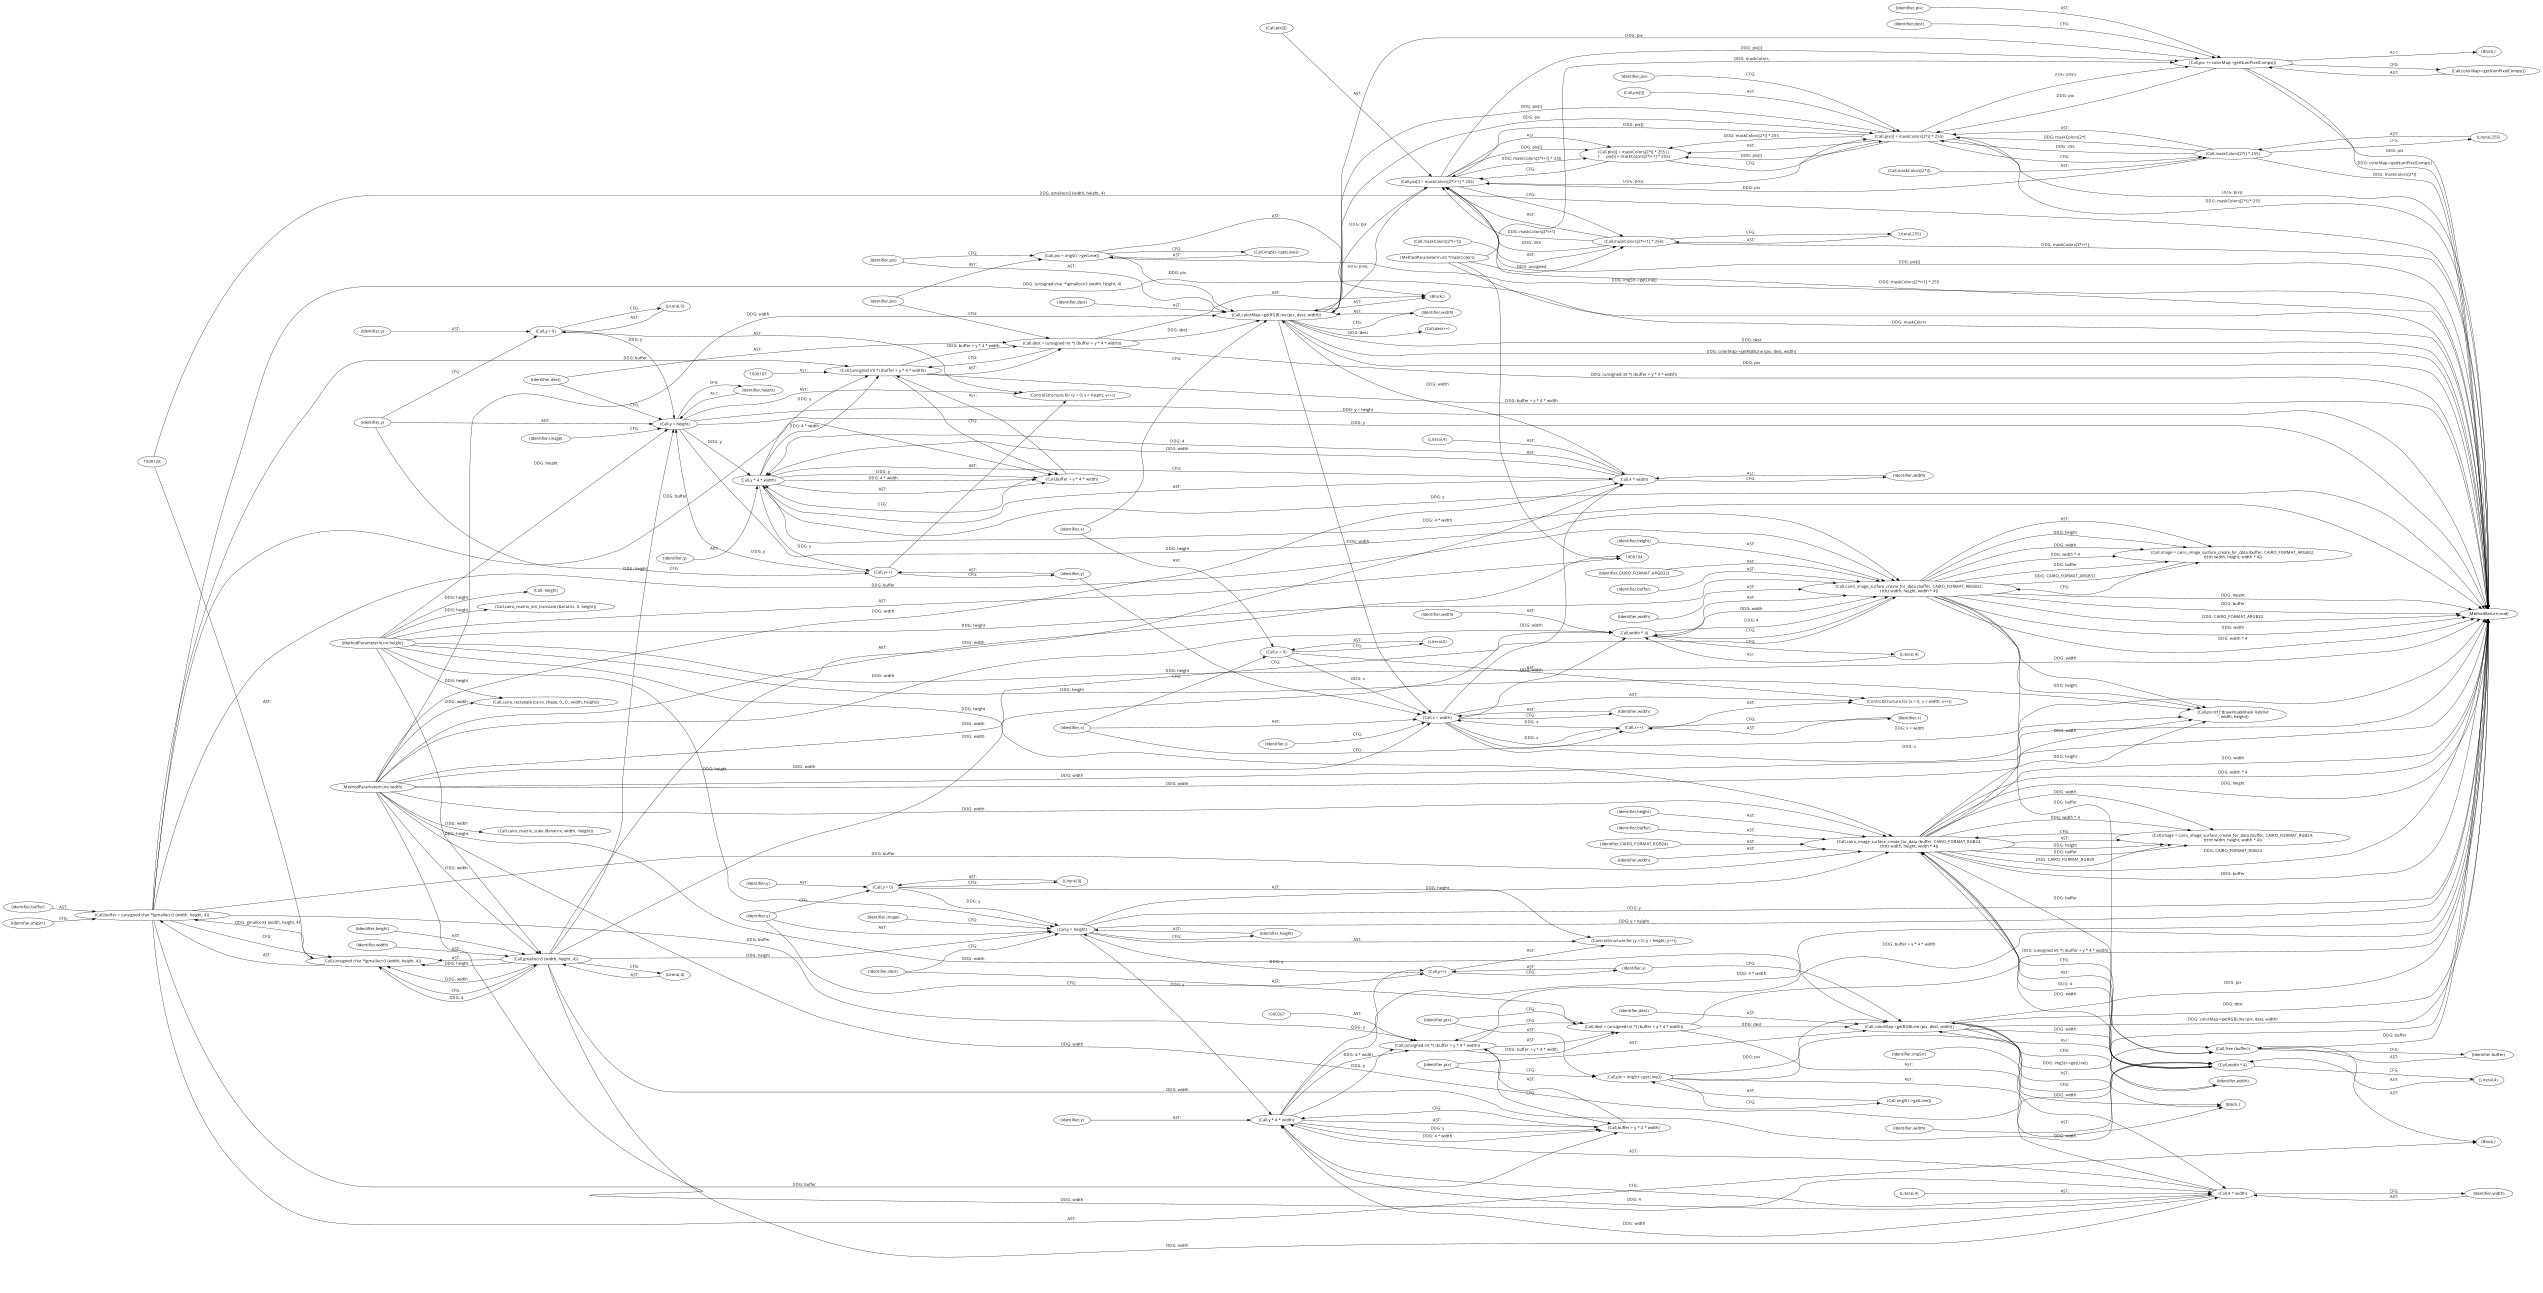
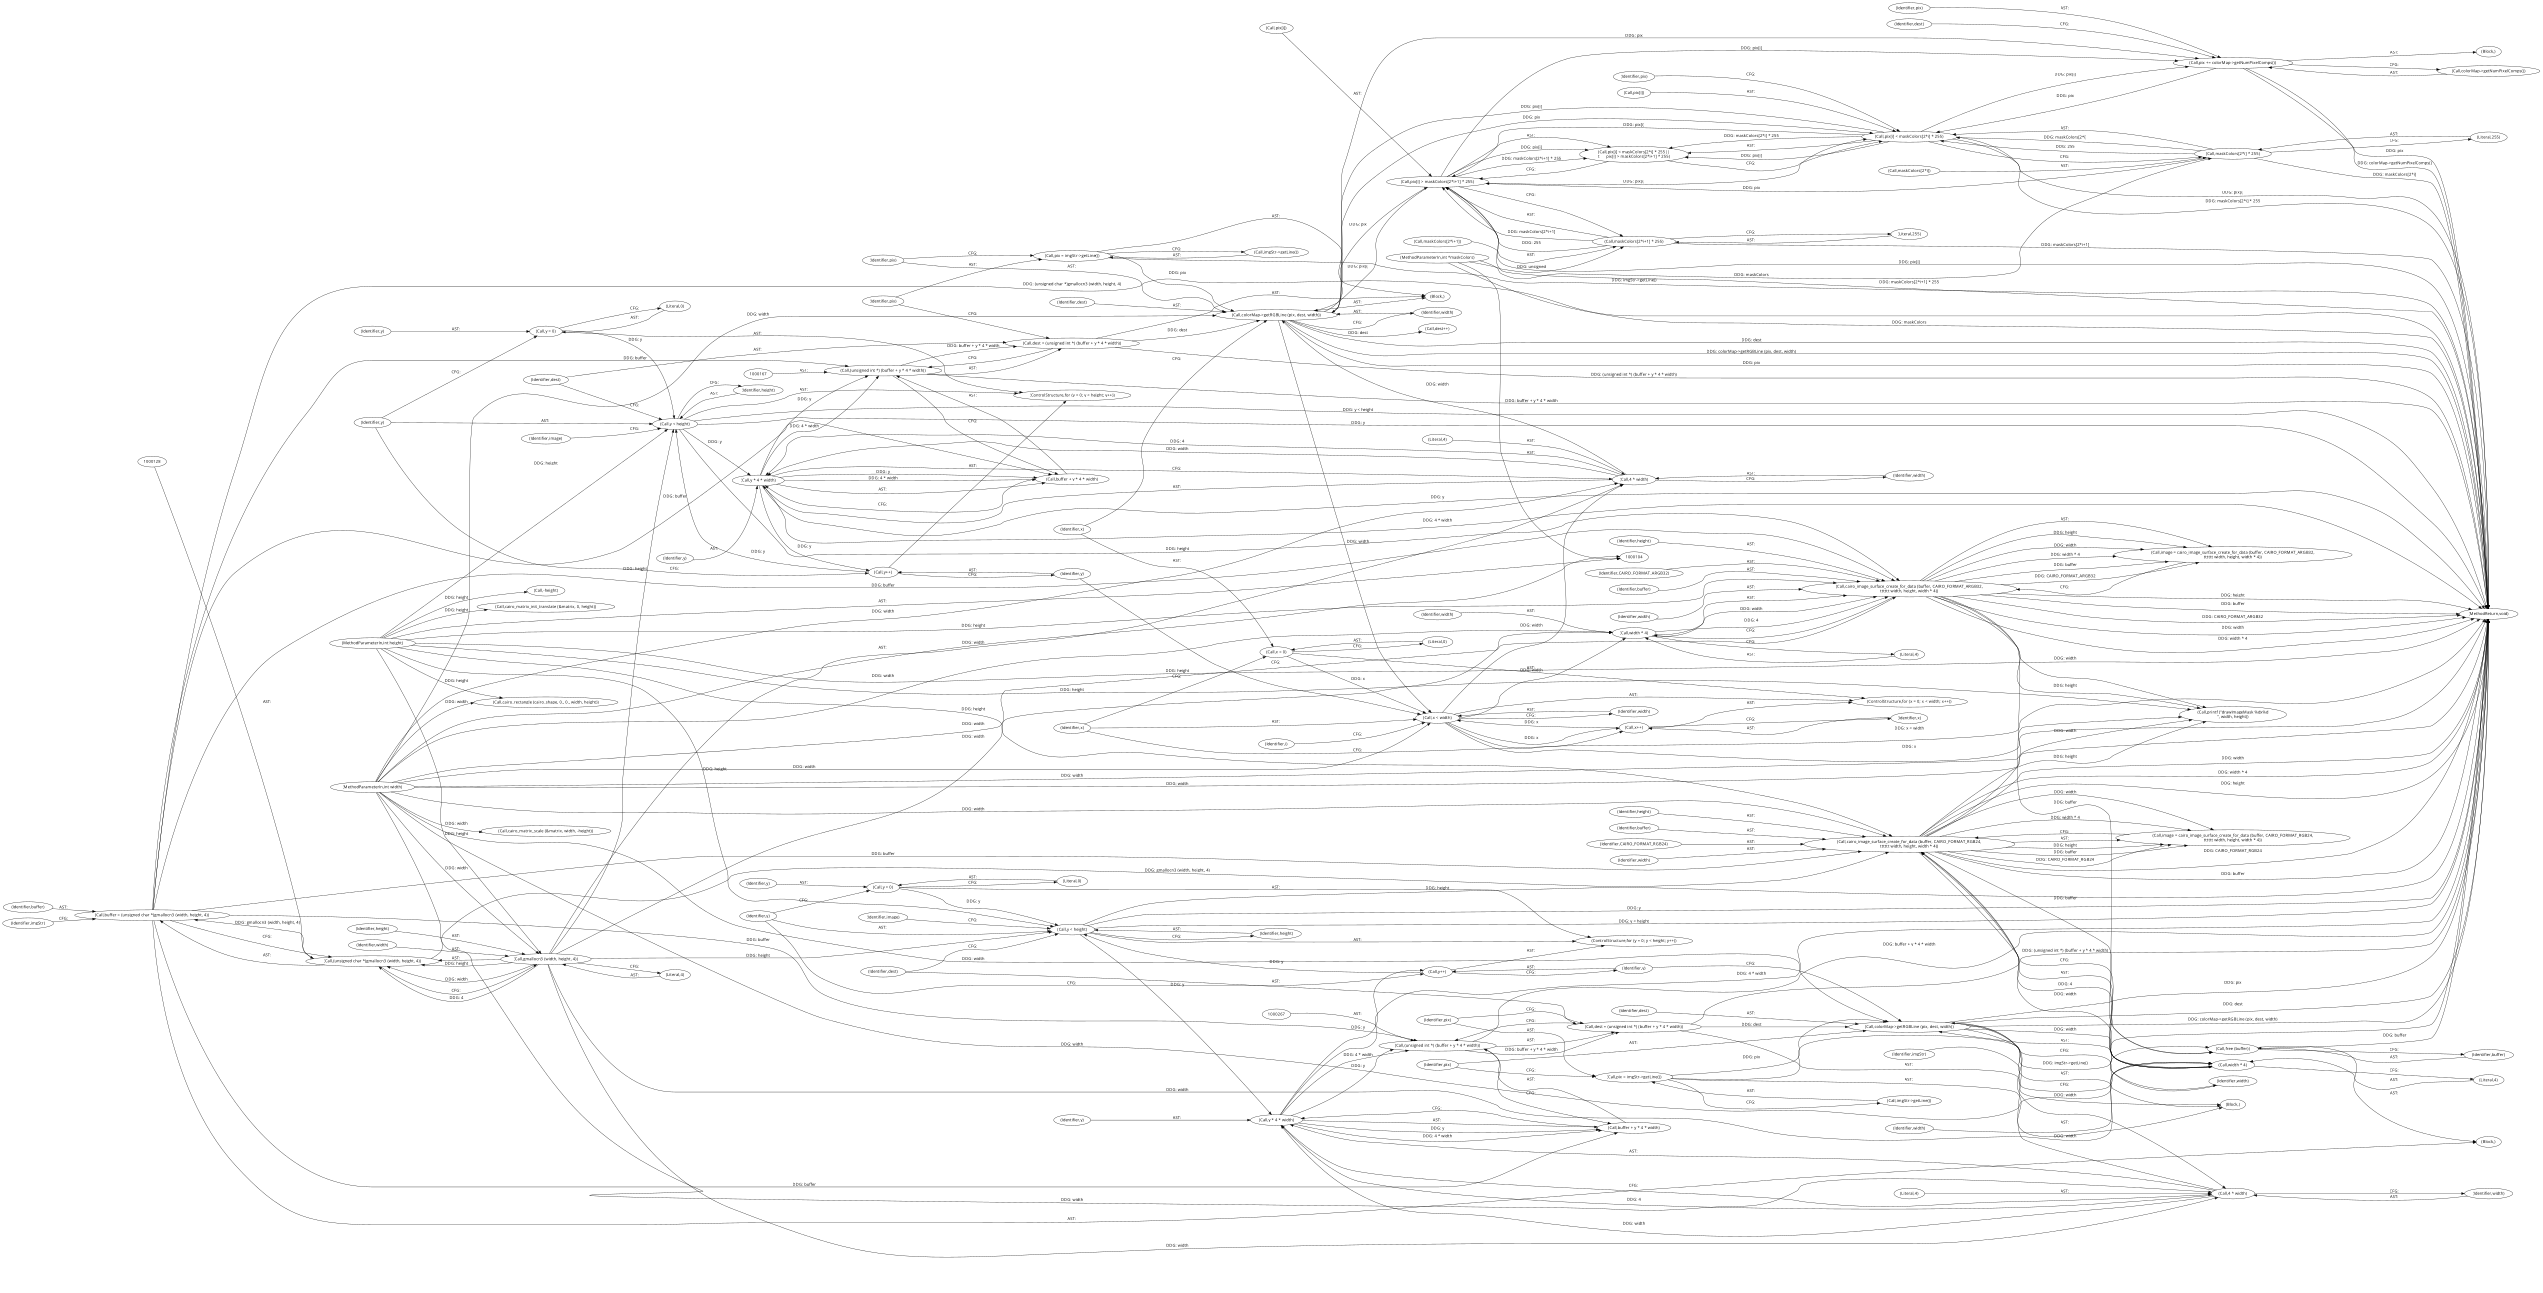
(1743, 62) -> (1864, 279)
(1403, 196) -> (1547, 885)
